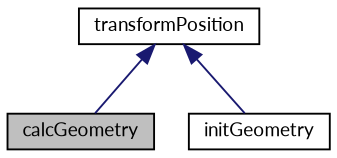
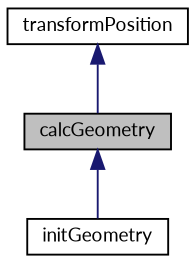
(221, 86) -> (98, 194)
